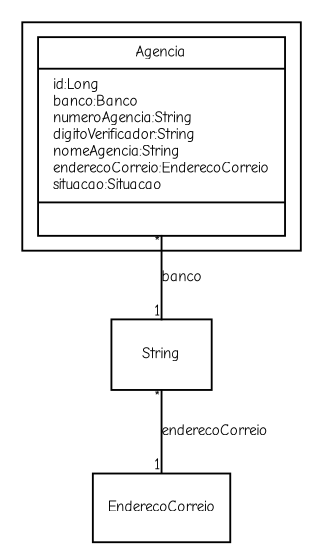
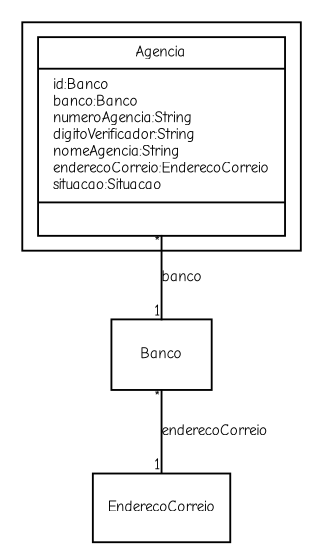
(76, 84) -> (82, 84)
(162, 355) -> (162, 355)
